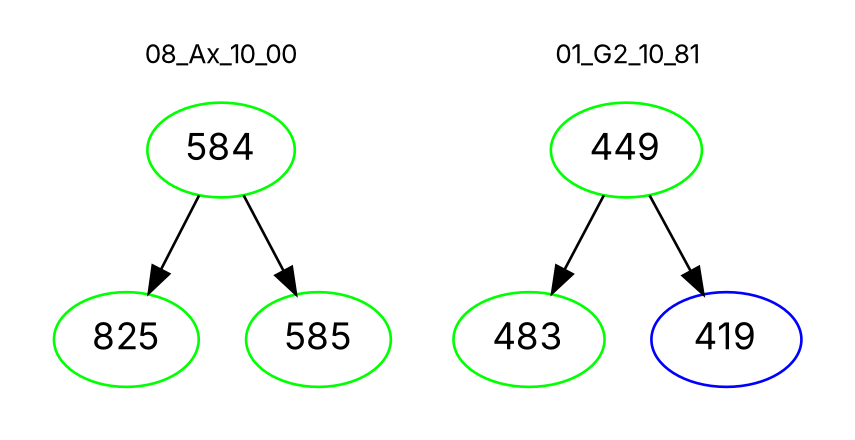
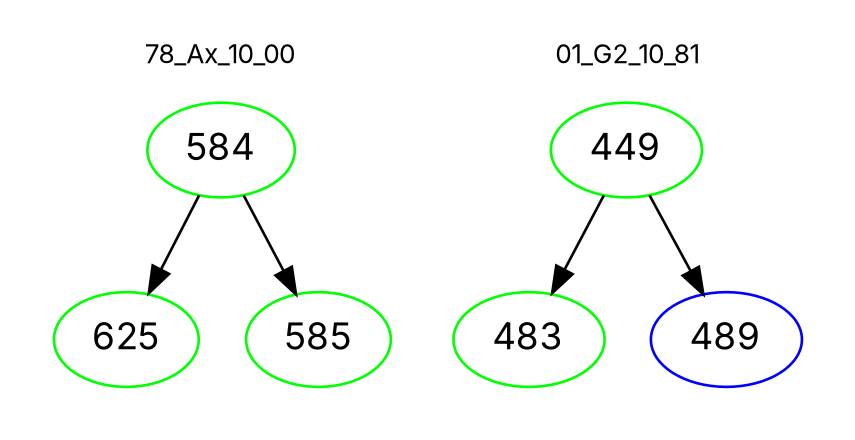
(221, 57) -> (221, 57)
(126, 340) -> (126, 340)
(726, 340) -> (726, 340)
